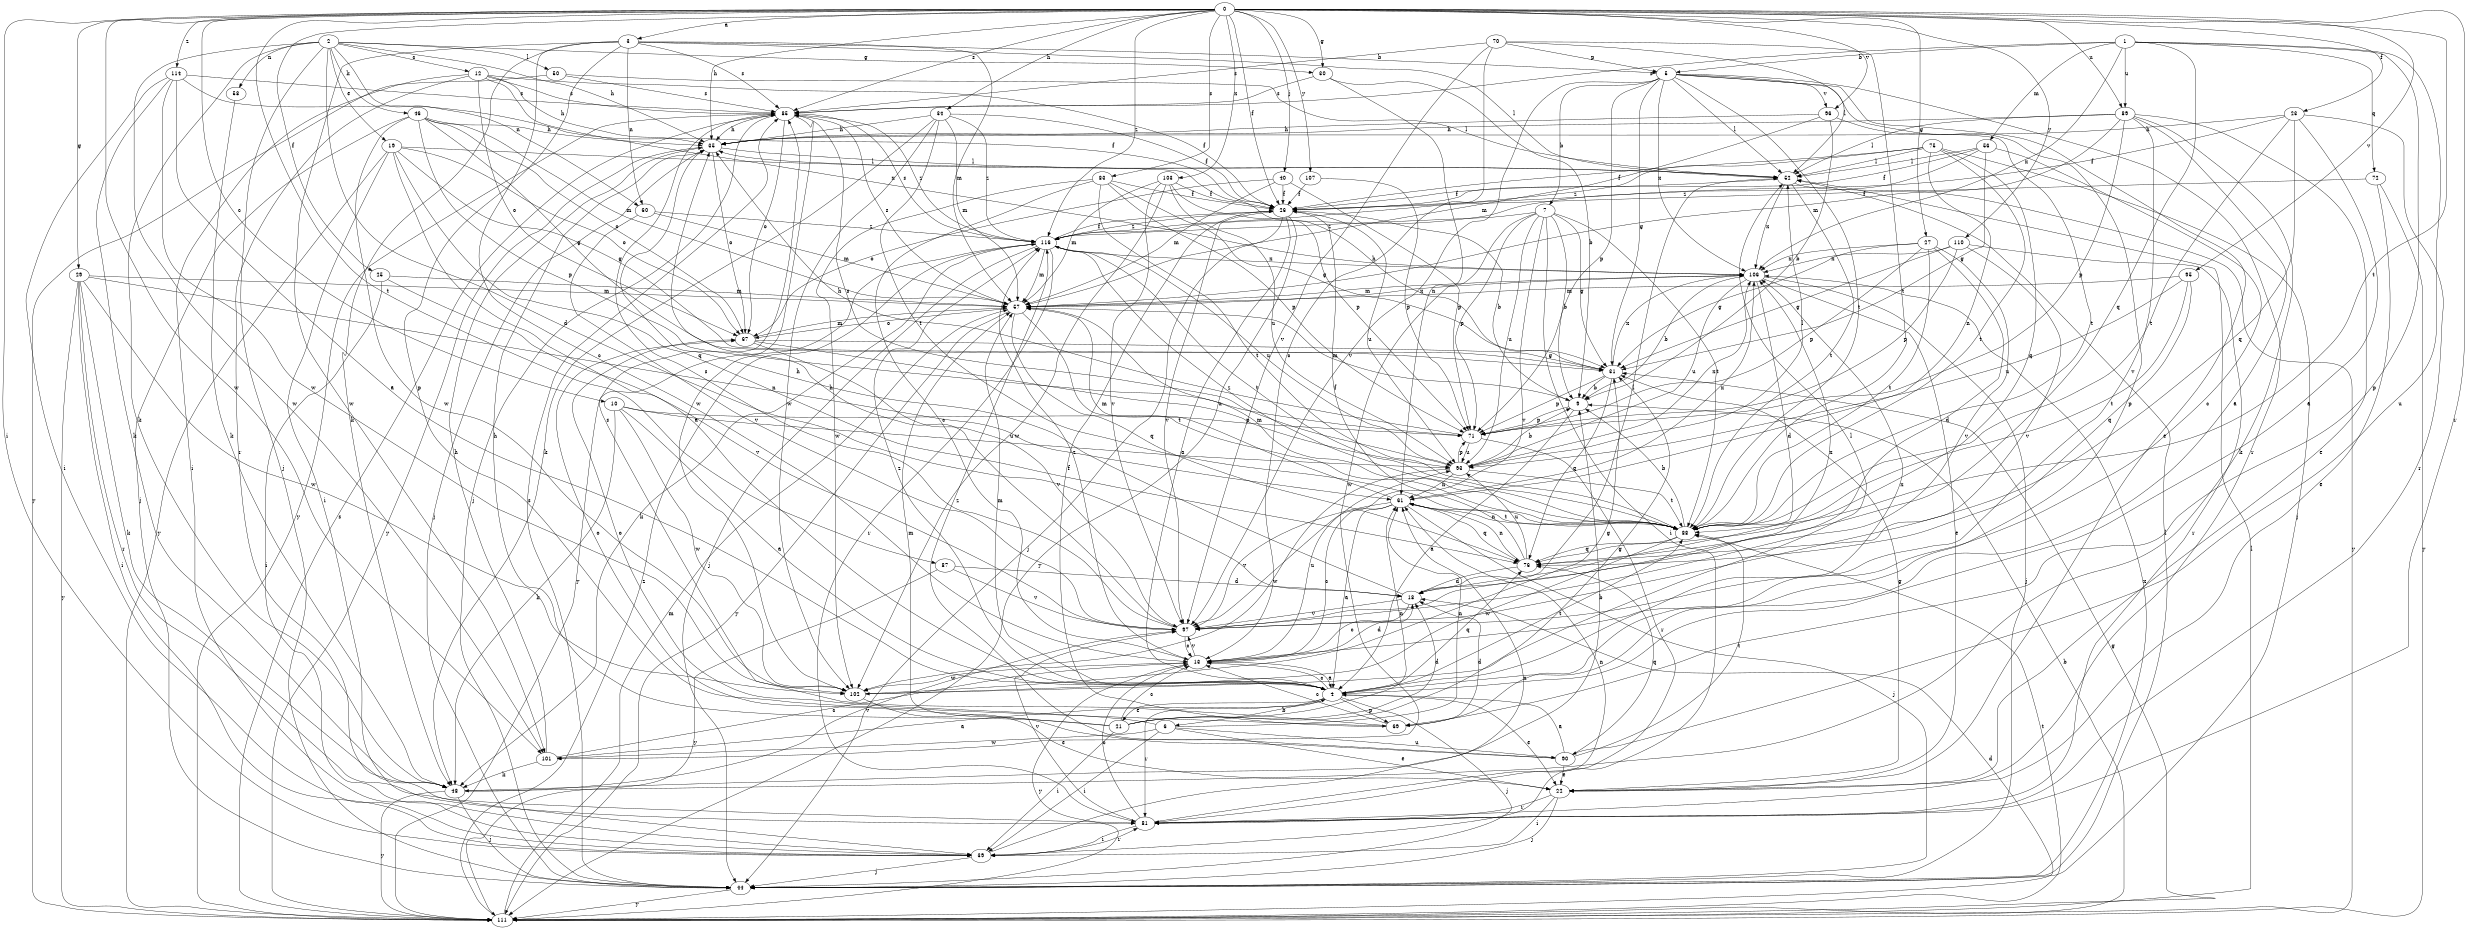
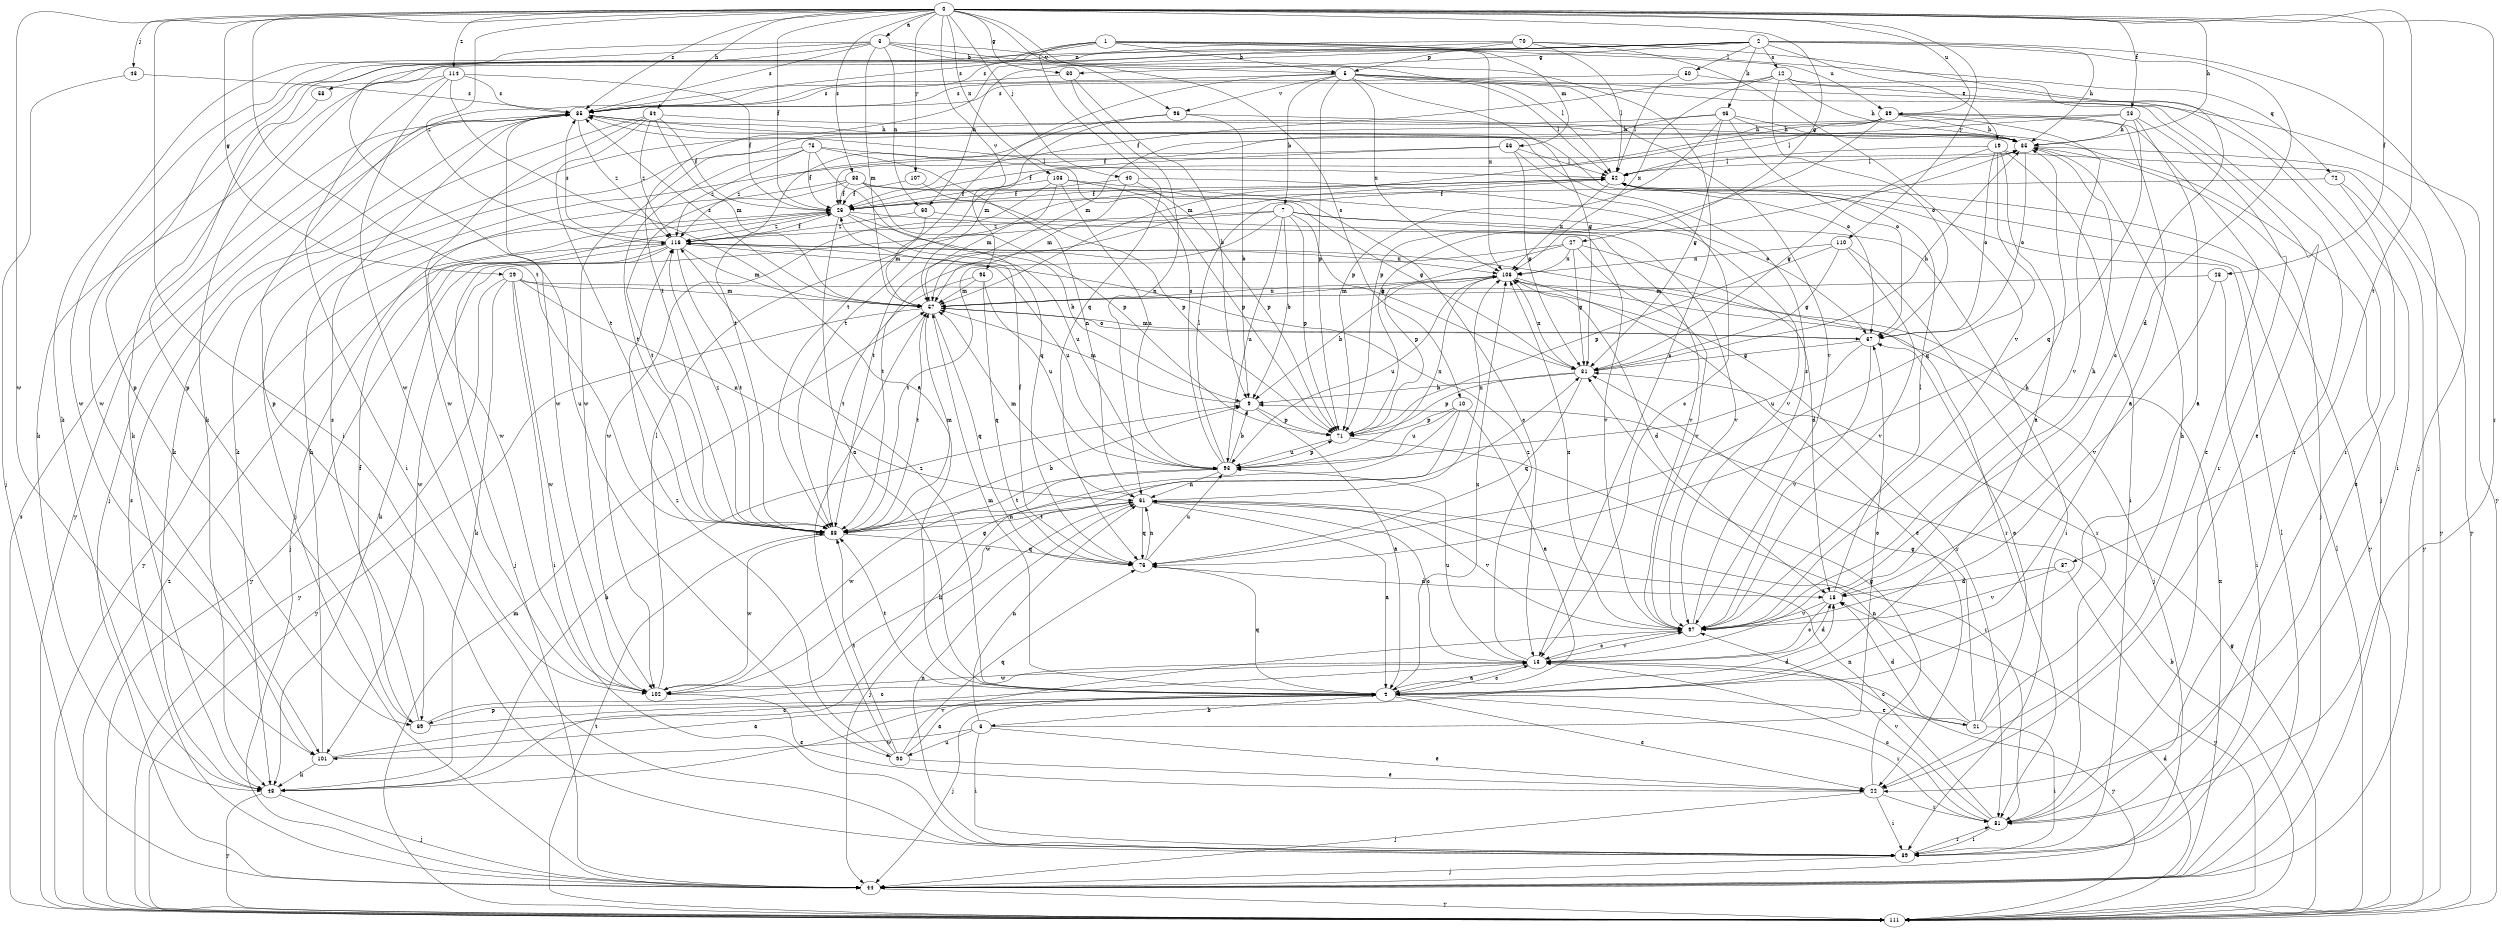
none -> (134, 74)
(380, 275) -> (2218, 275)
